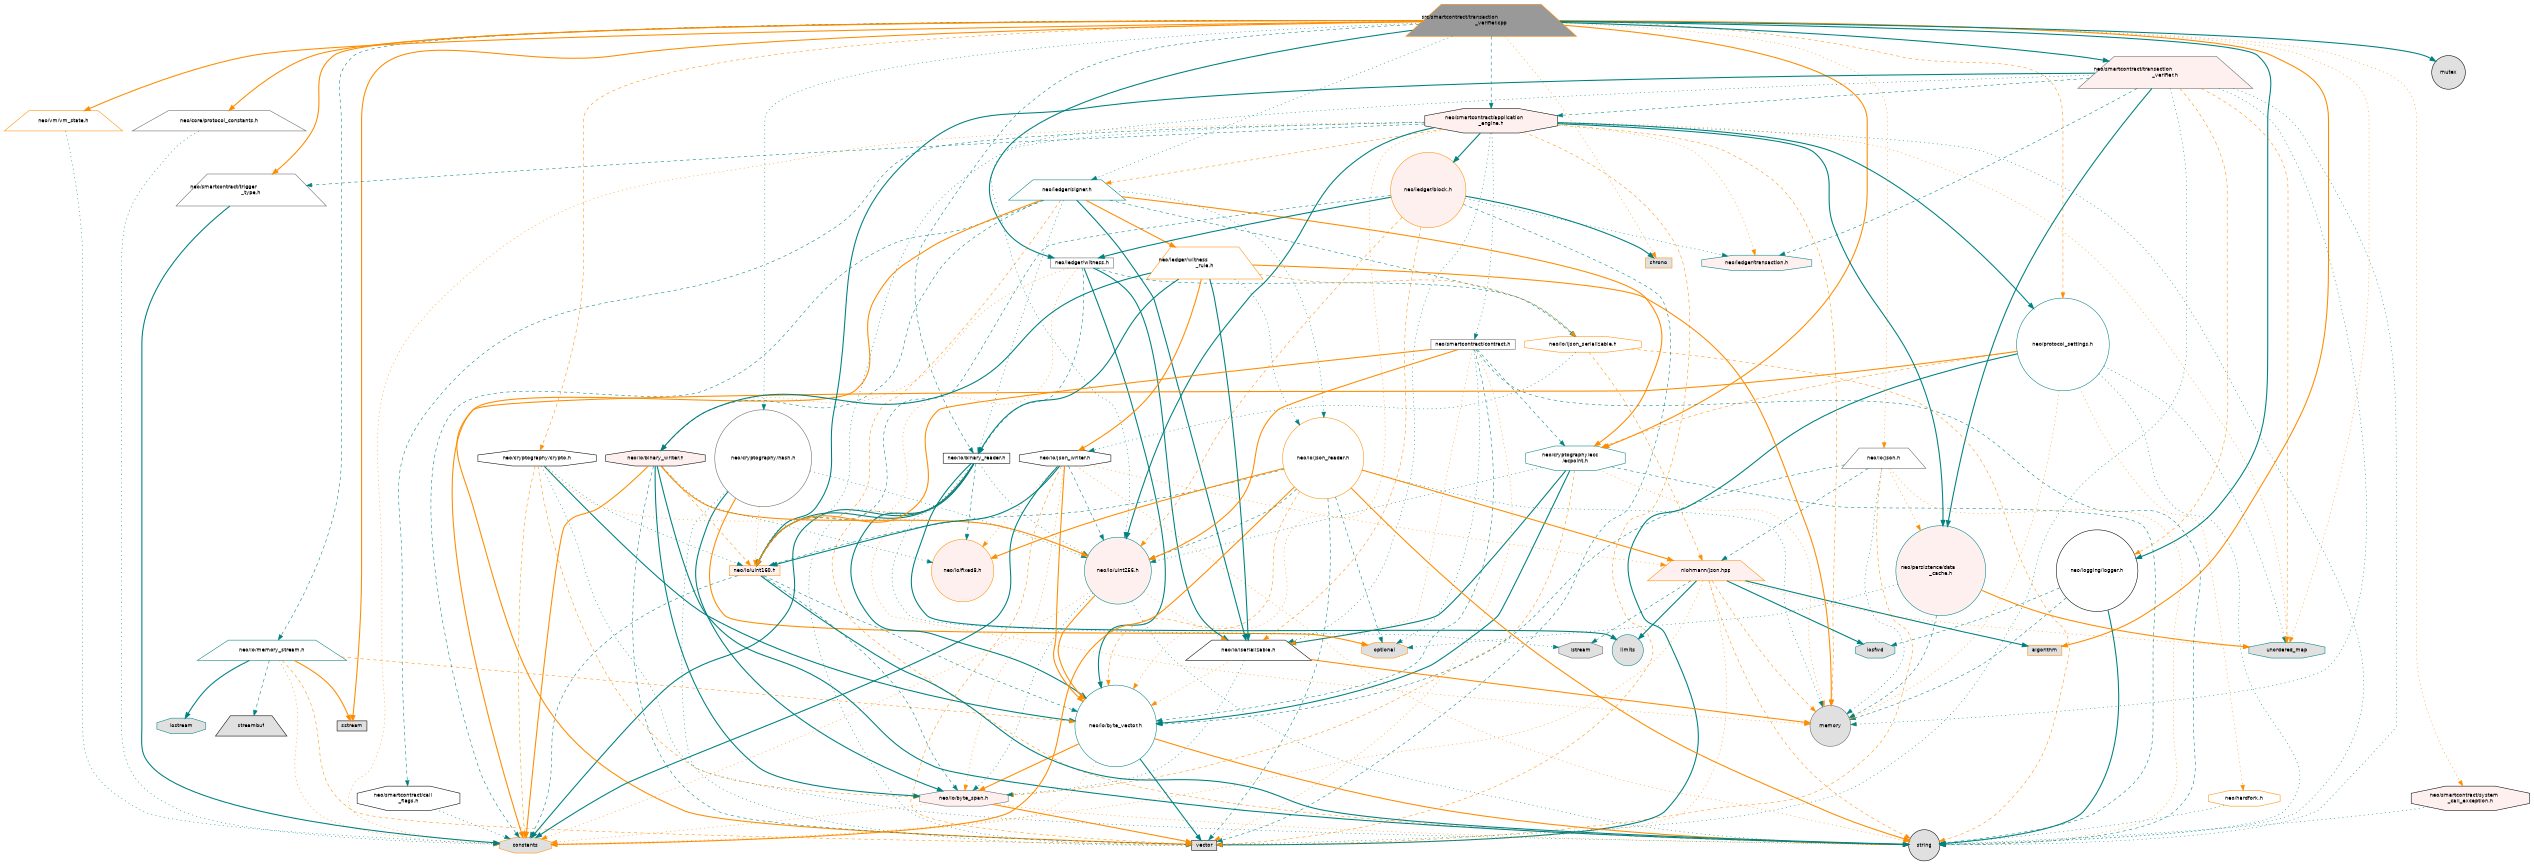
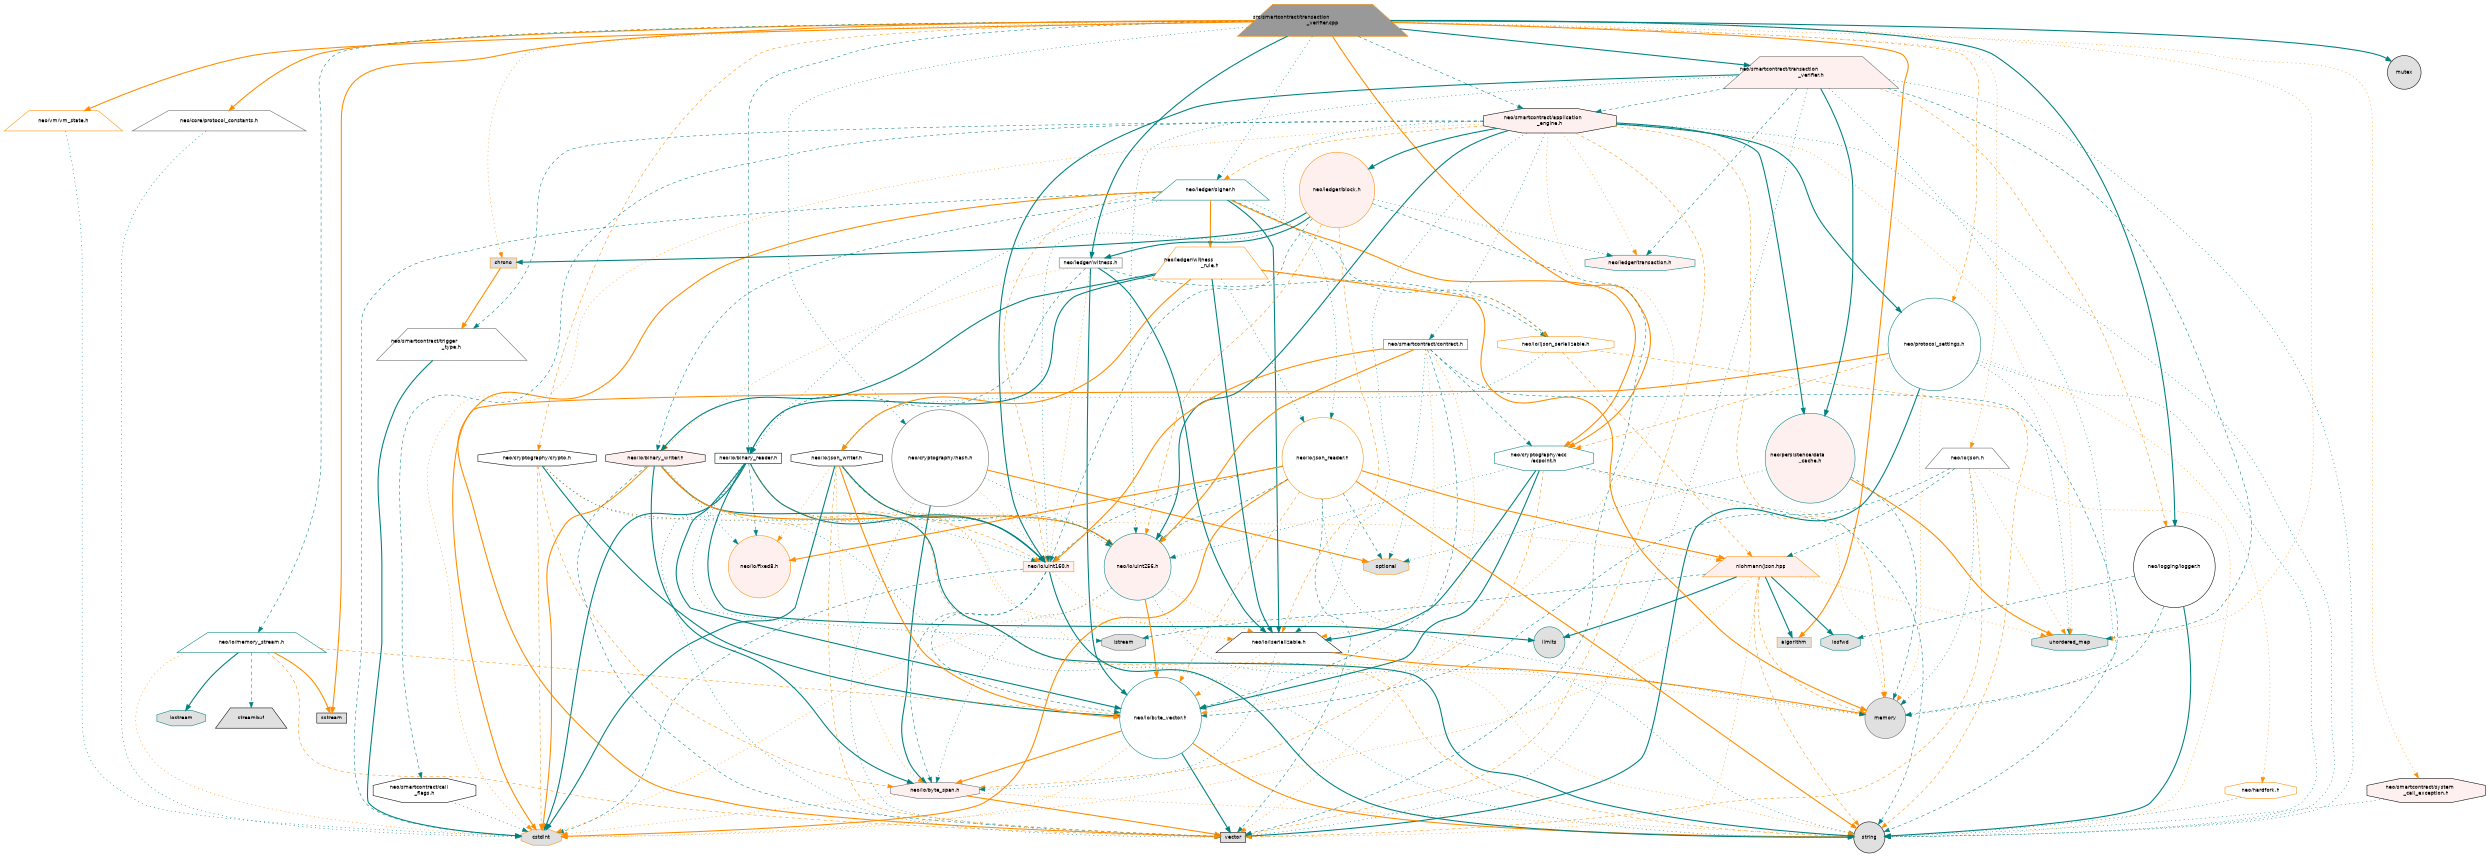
(810, 25) -> (483, 296)
(2288, 343) -> (2188, 336)
(1903, 497) -> (2017, 549)
none -> (1116, 614)
(525, 845) -> (541, 837)
